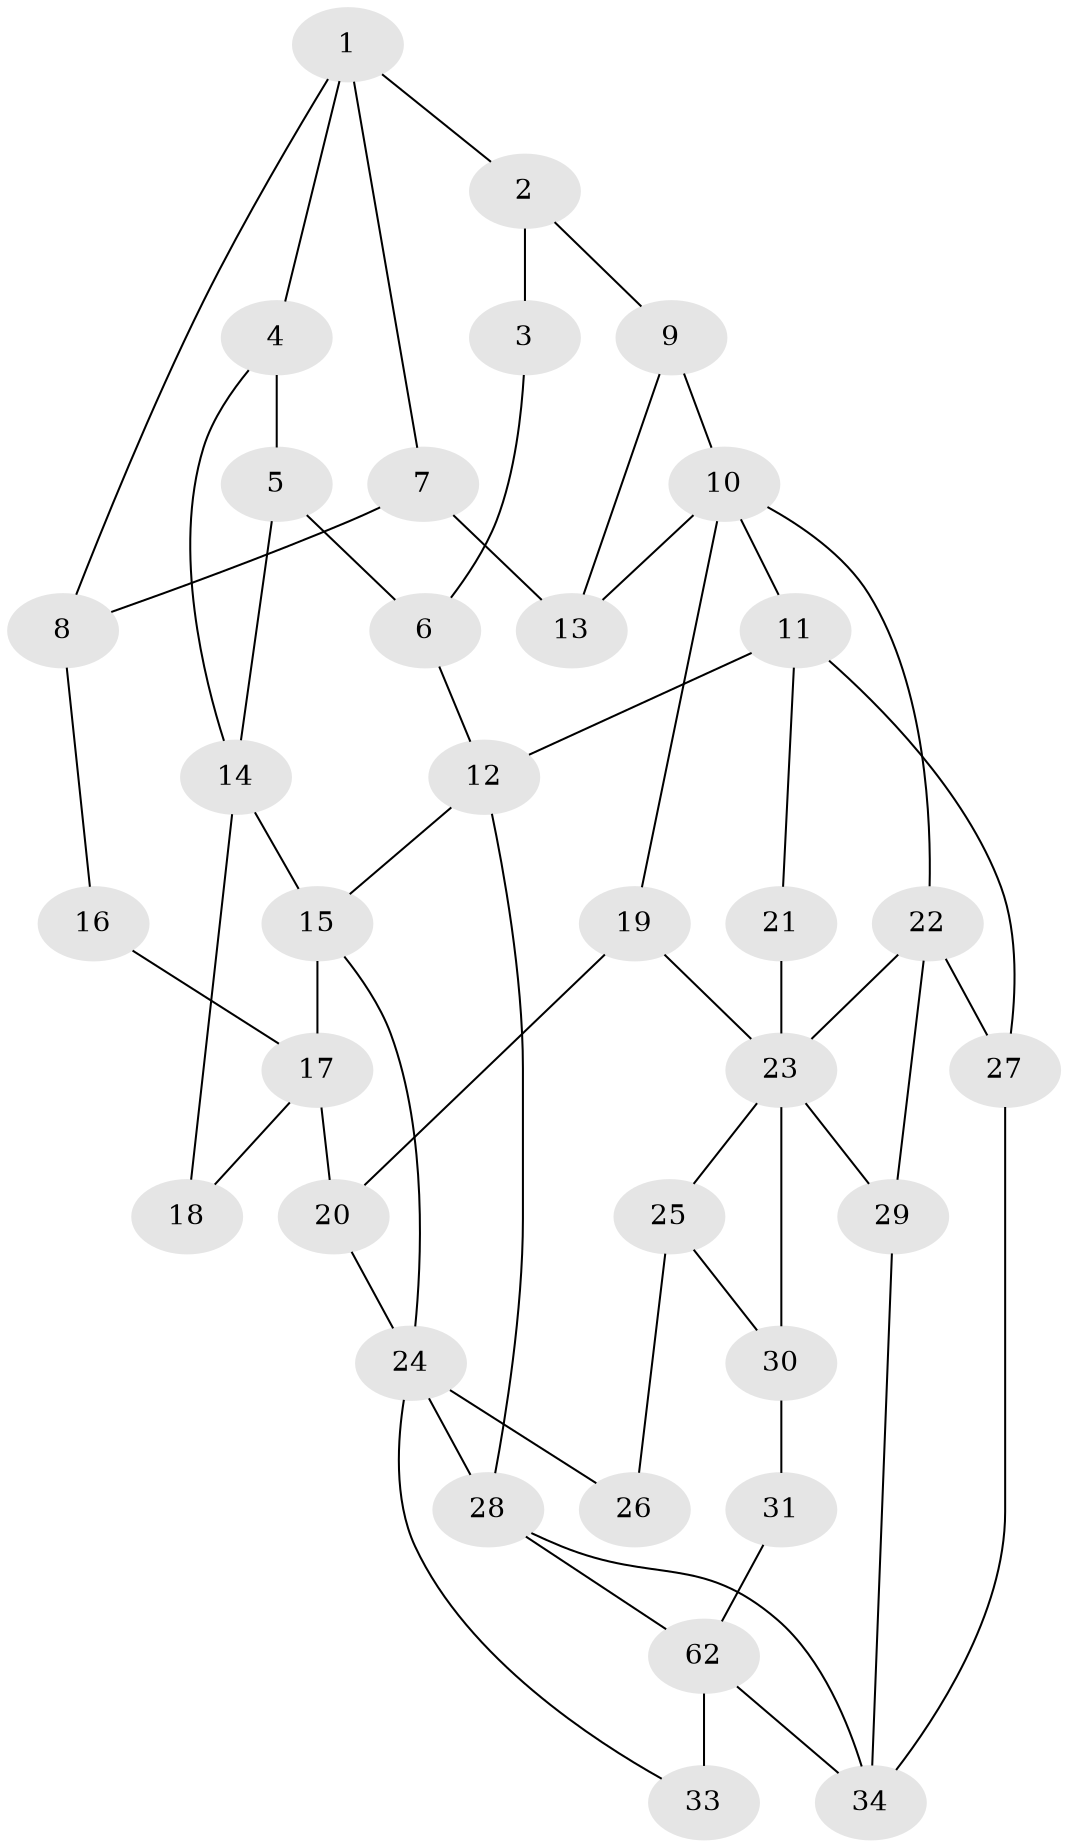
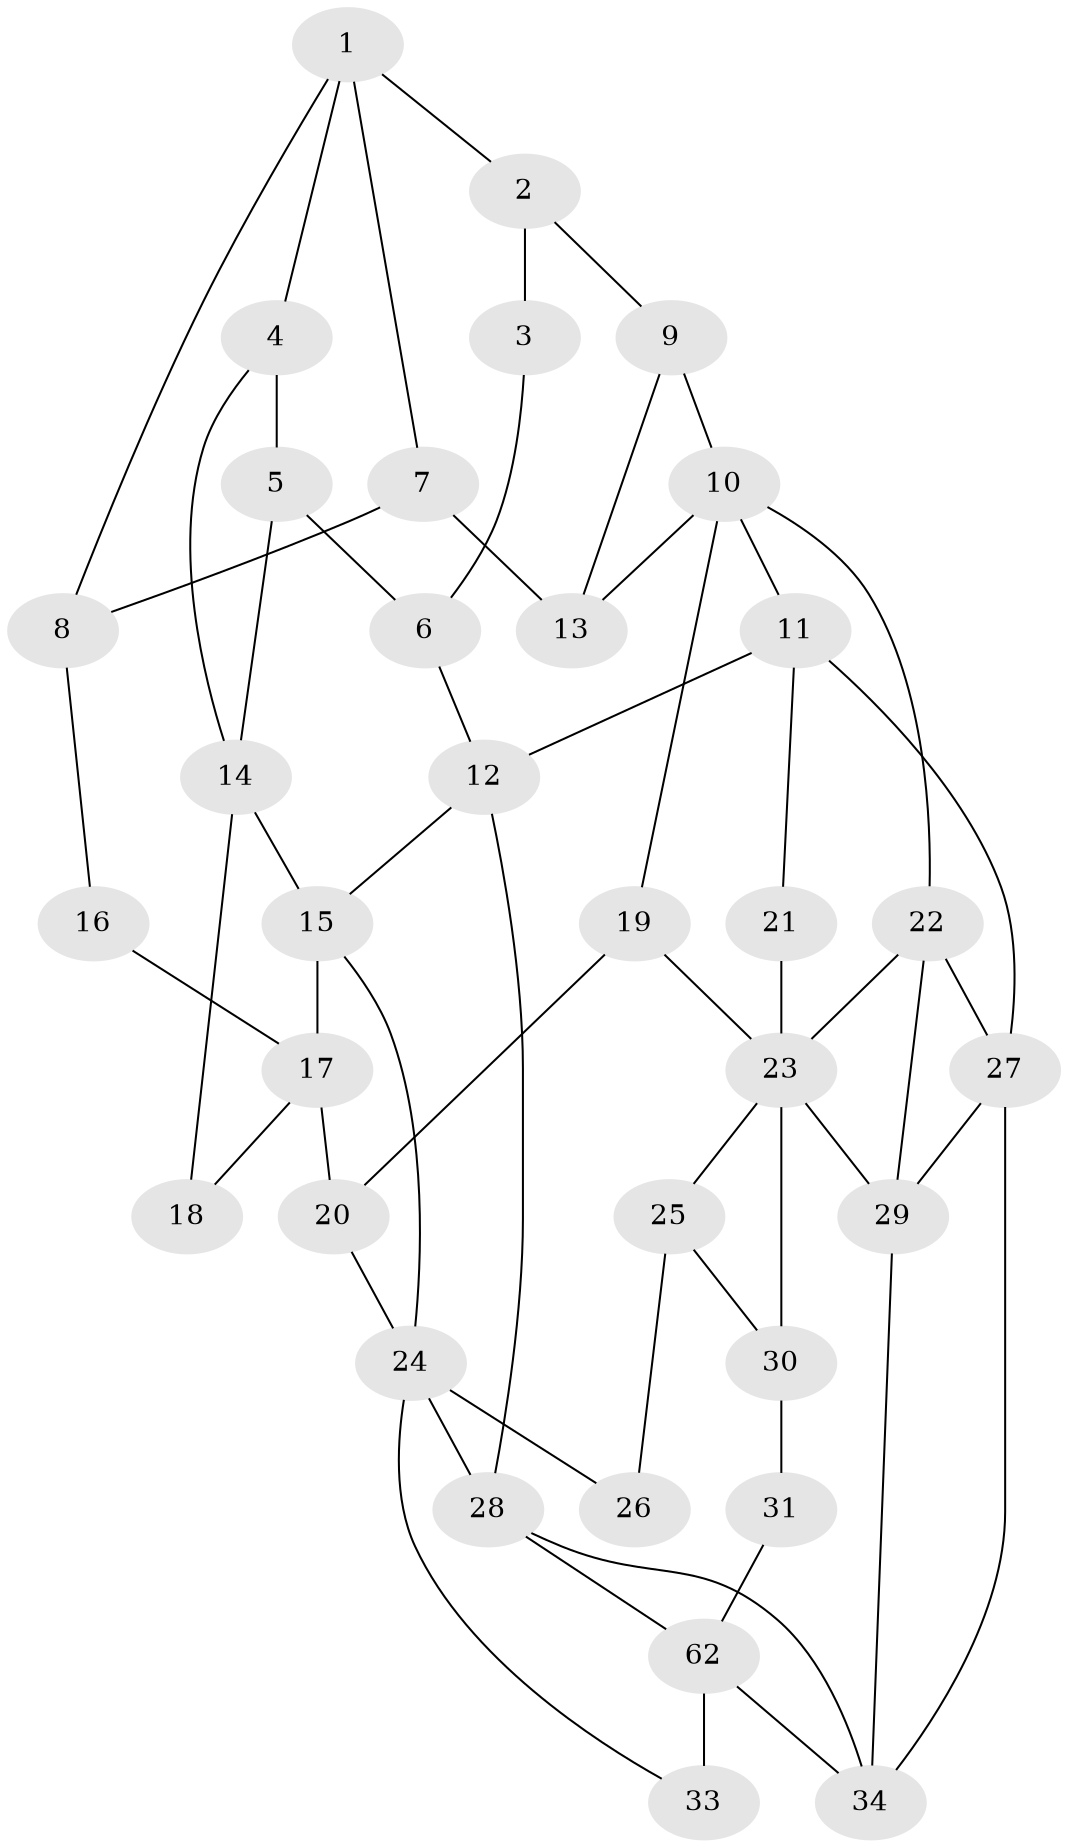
none -> (949, 1144)
